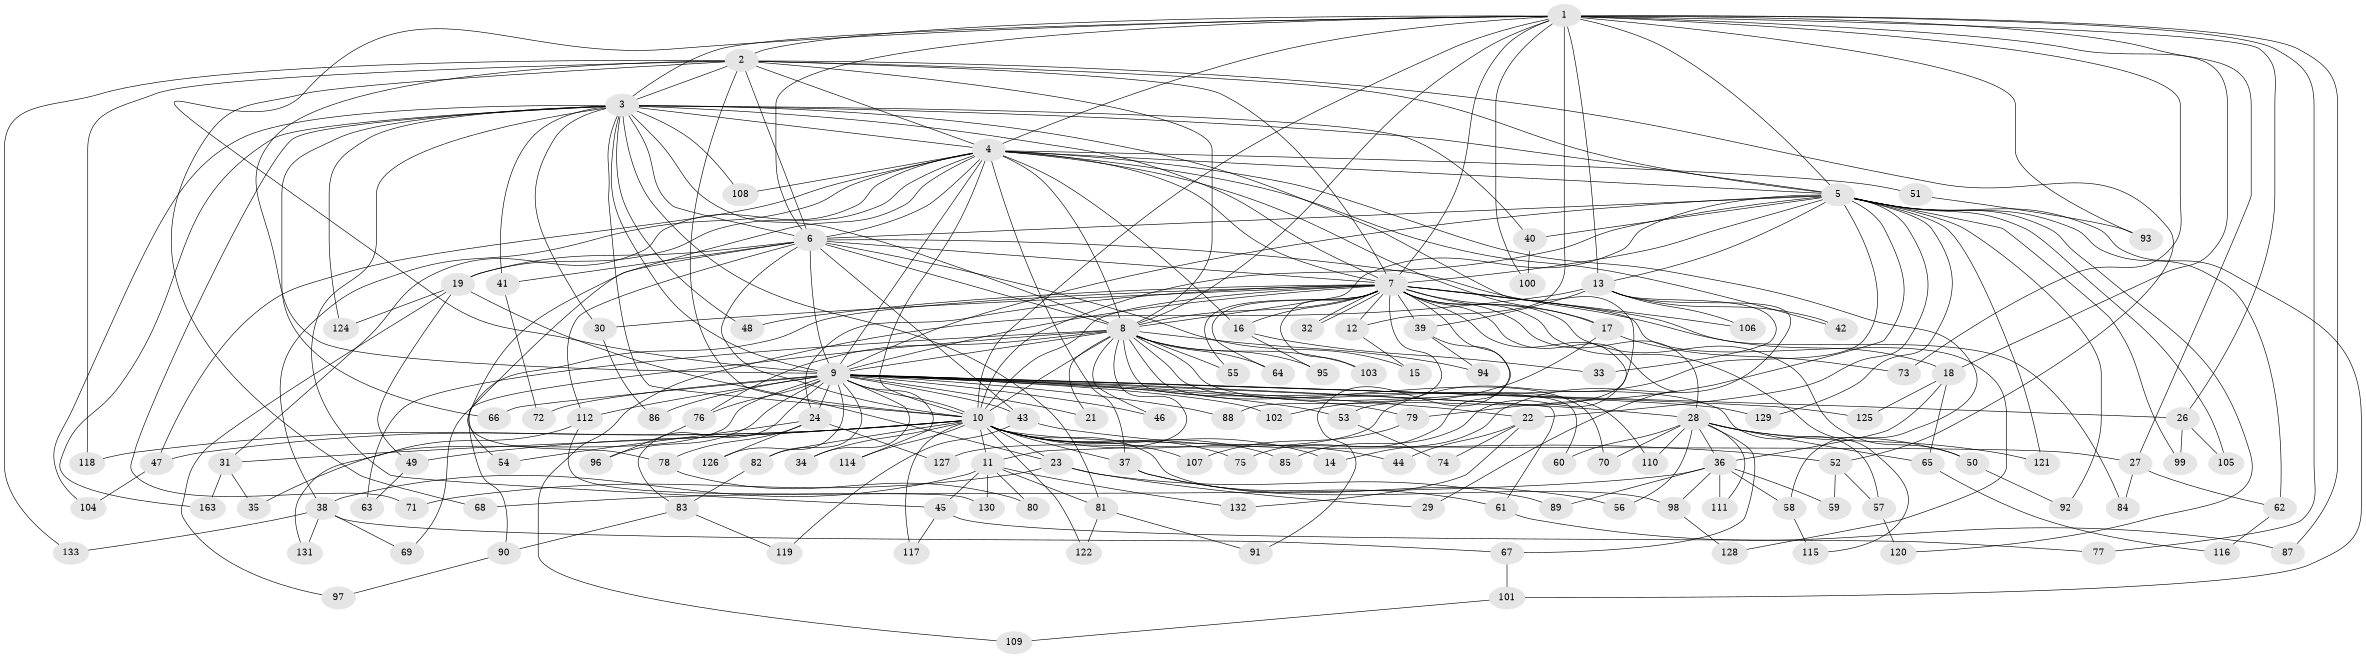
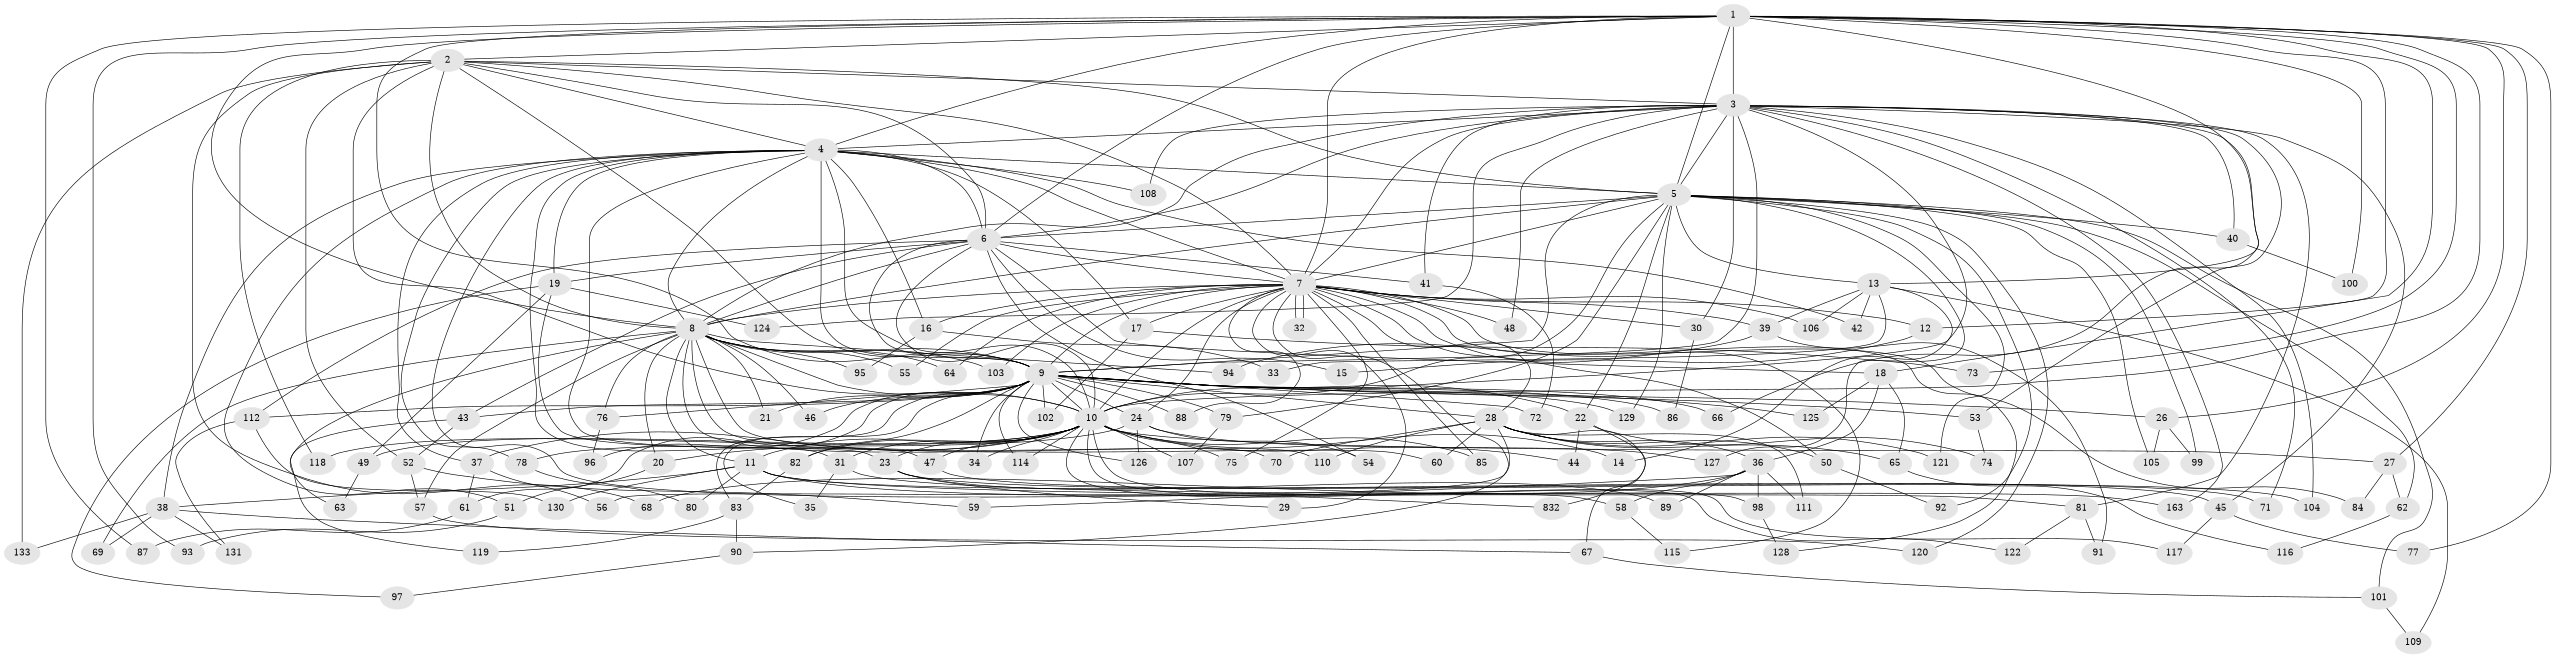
none -> (659, 464)
(1238, 508) -> (1552, 508)
